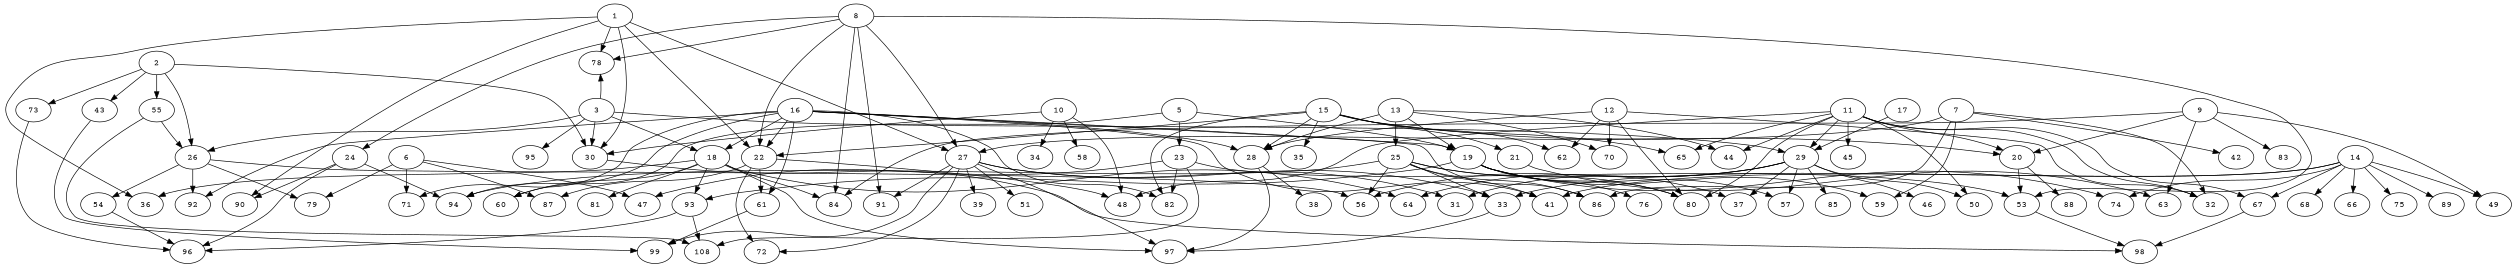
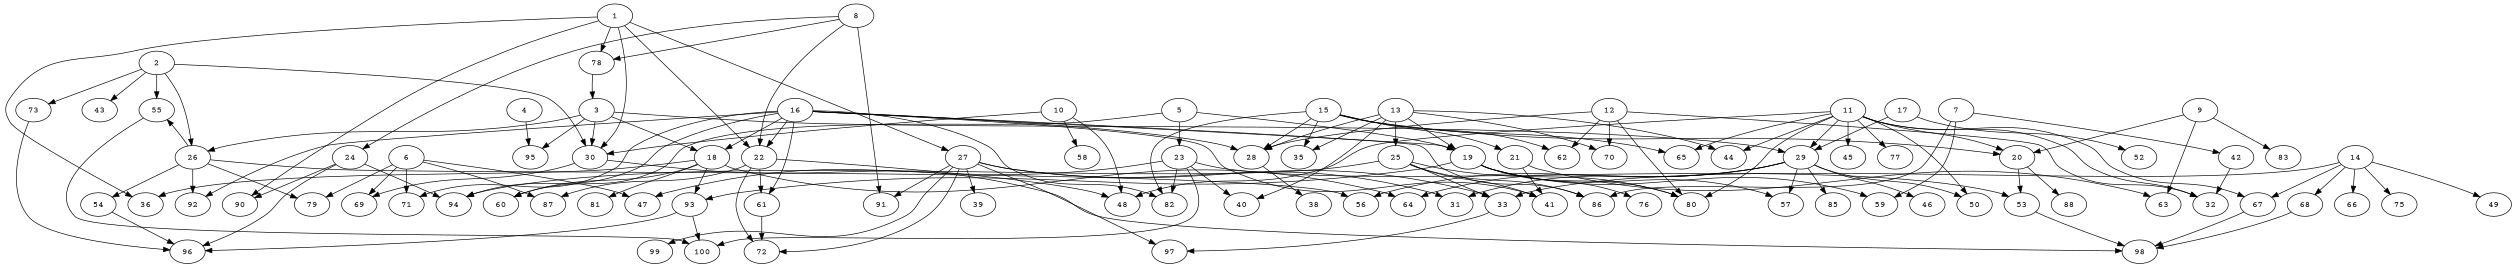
(1749, 40) -> none
(913, 80) -> none
(601, 90) -> (592, 83)
none -> (524, 110)
(2098, 127) -> (2224, 179)
(169, 132) -> (180, 135)
none -> (1350, 132)
(2351, 137) -> none
(1488, 139) -> none
(914, 145) -> none
(1035, 157) -> none
none -> (1895, 157)
none -> (2139, 157)
(1954, 175) -> (1530, 178)
(1380, 178) -> none
none -> (359, 205)
(834, 205) -> none
(1025, 205) -> none
none -> (1242, 205)
(1739, 205) -> none
(2116, 205) -> none
(2447, 205) -> none
(1258, 225) -> none
(711, 226) -> (762, 225)
none -> (2228, 232)
(292, 239) -> none
(970, 243) -> none
(702, 252) -> (702, 252)
